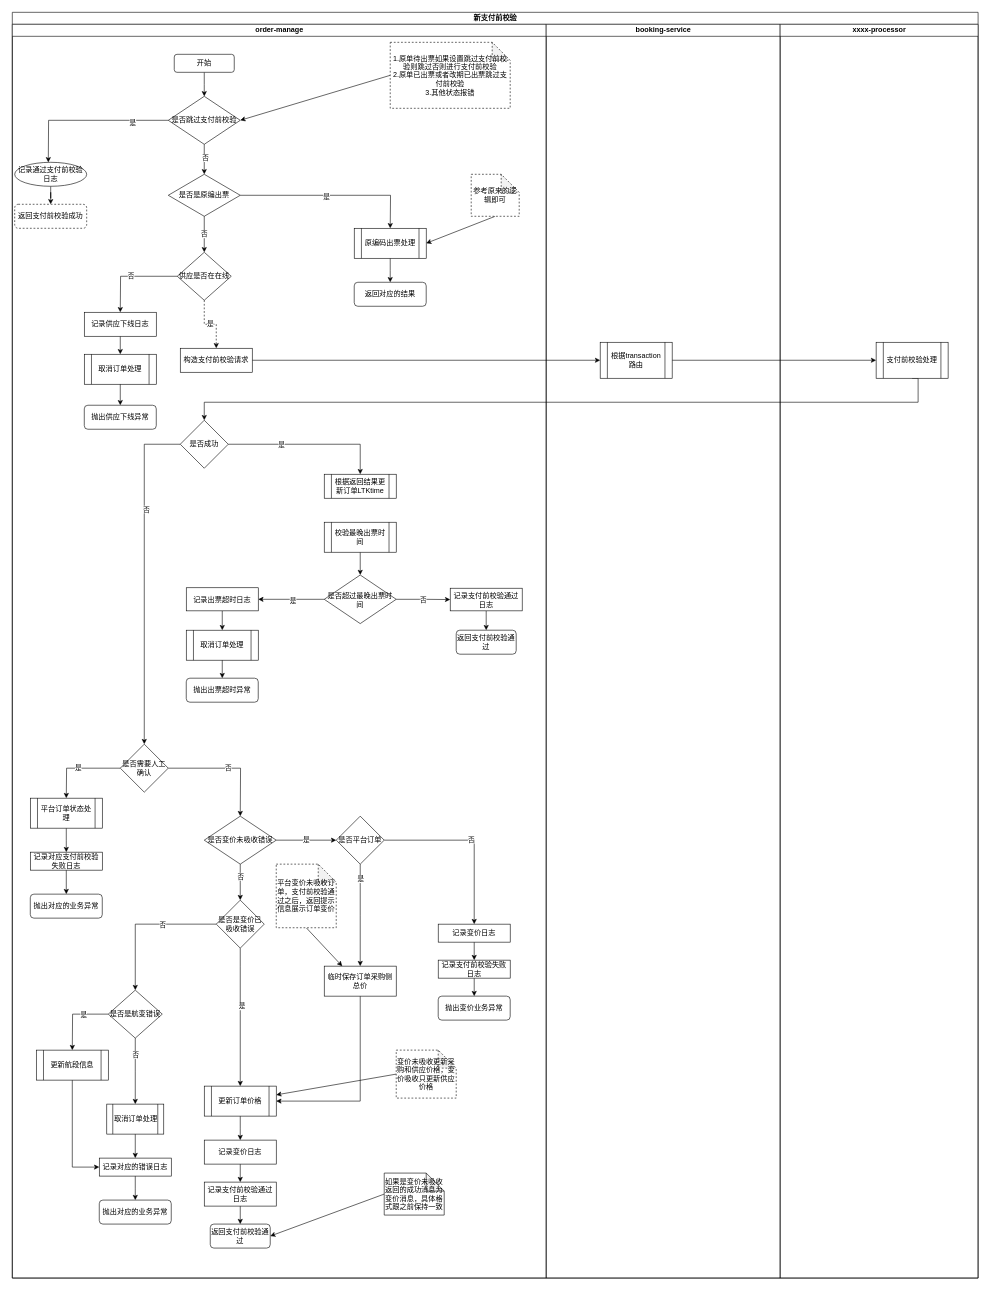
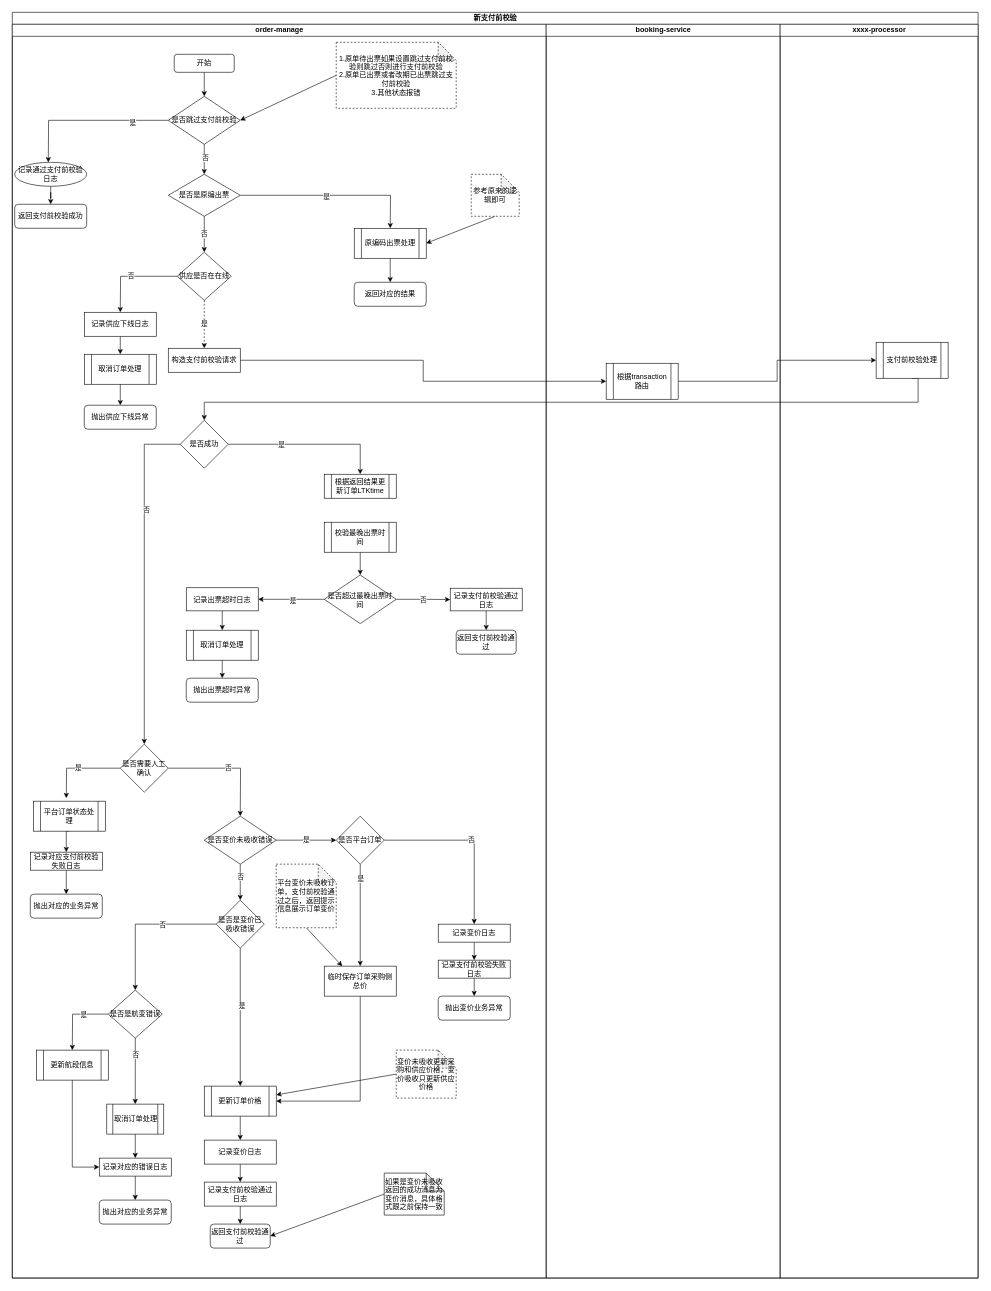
(450, 75) -> (396, 75)
(51, 216) -> (51, 216)
(216, 360) -> (204, 360)
(636, 360) -> (642, 381)
(66, 813) -> (69, 816)
